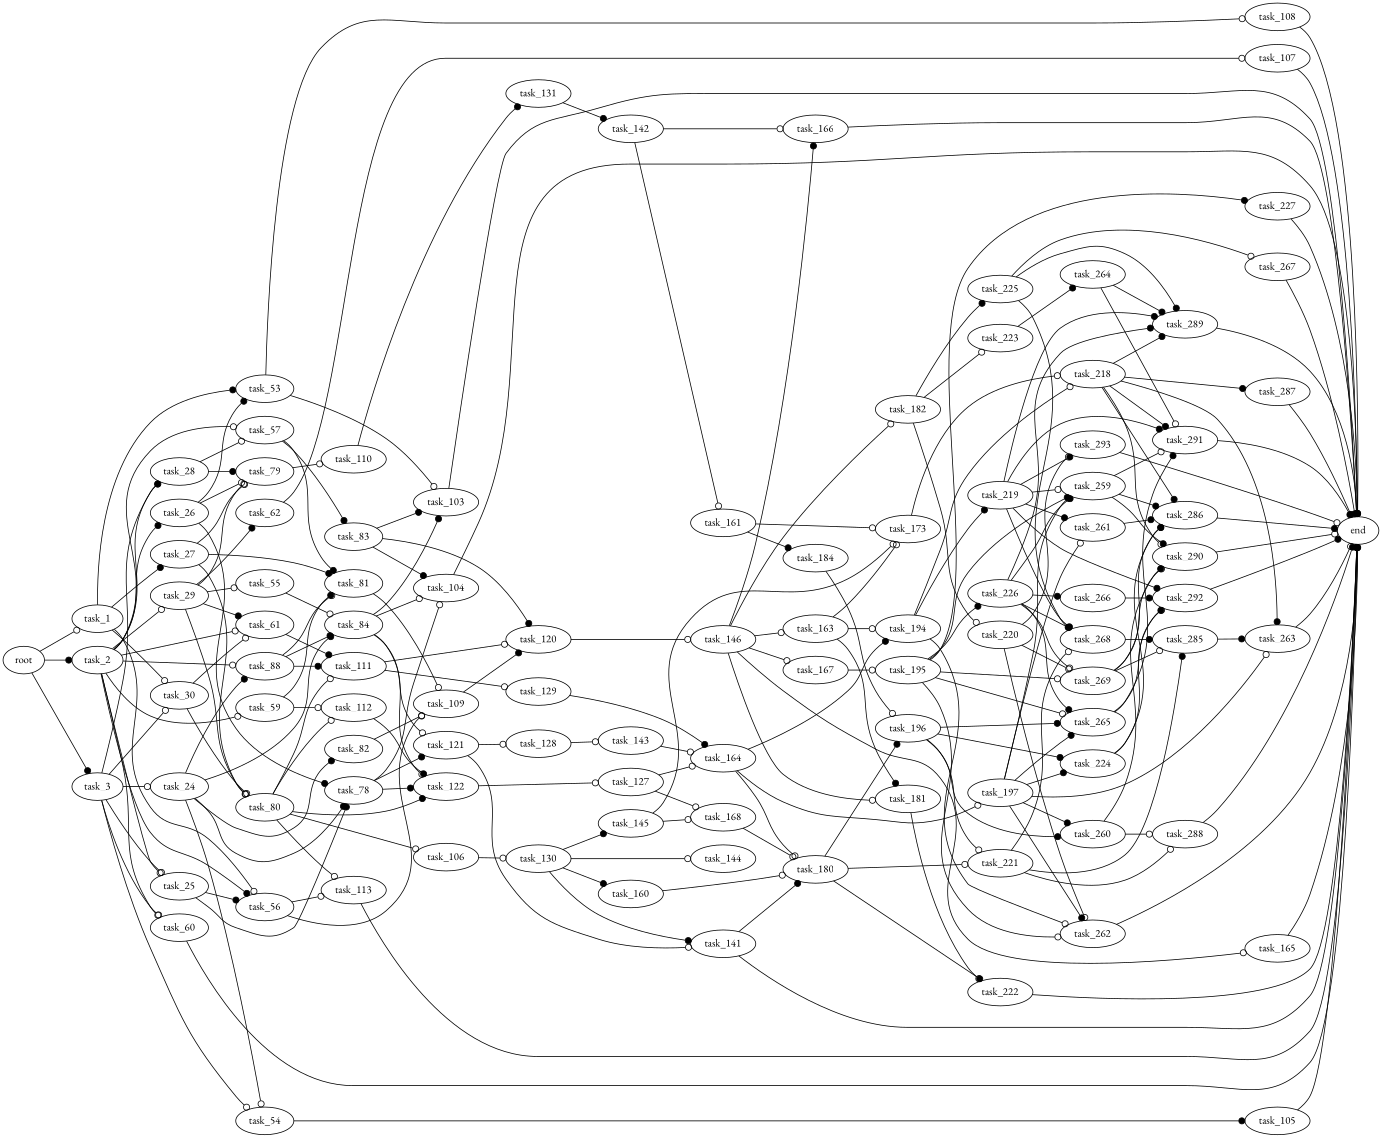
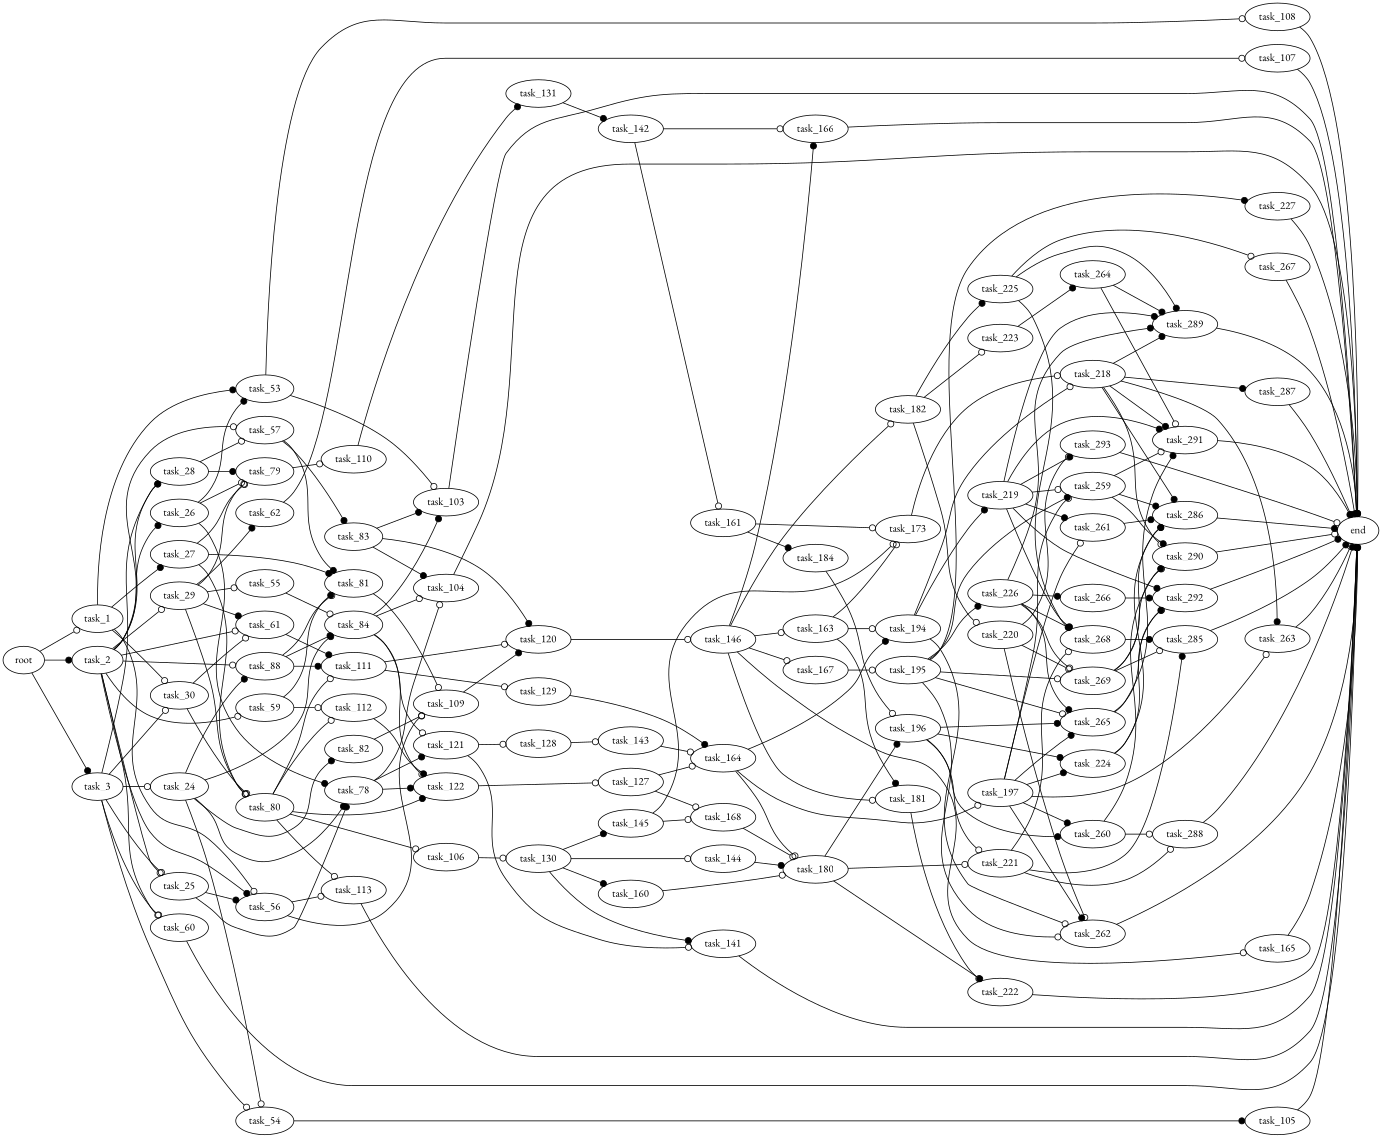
(1031, 552) -> none
(1228, 639) -> (1282, 597)
(767, 909) -> (766, 864)
